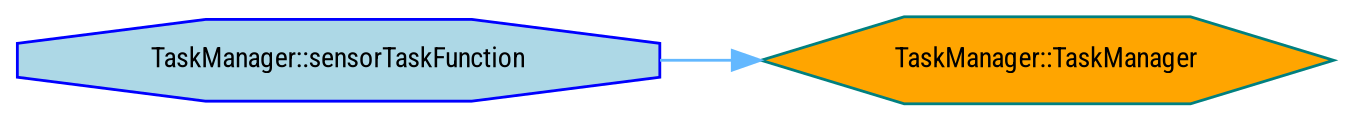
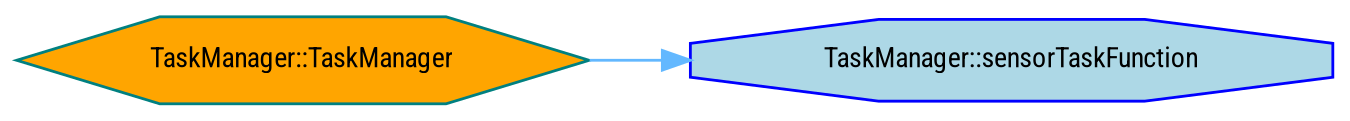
(696, 60) -> (626, 60)
